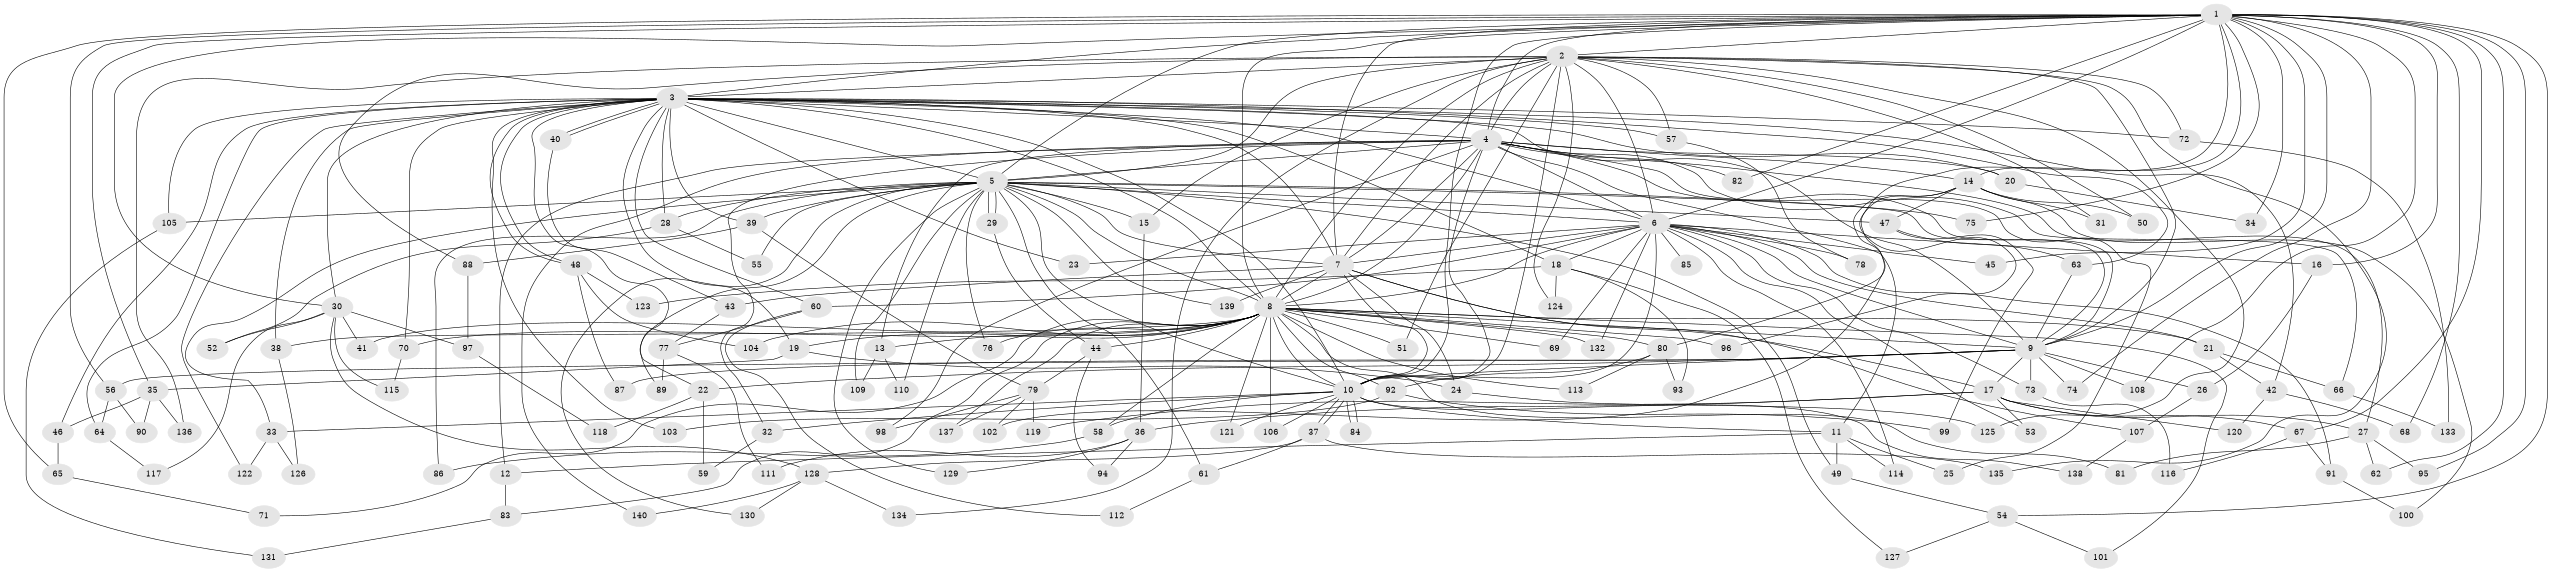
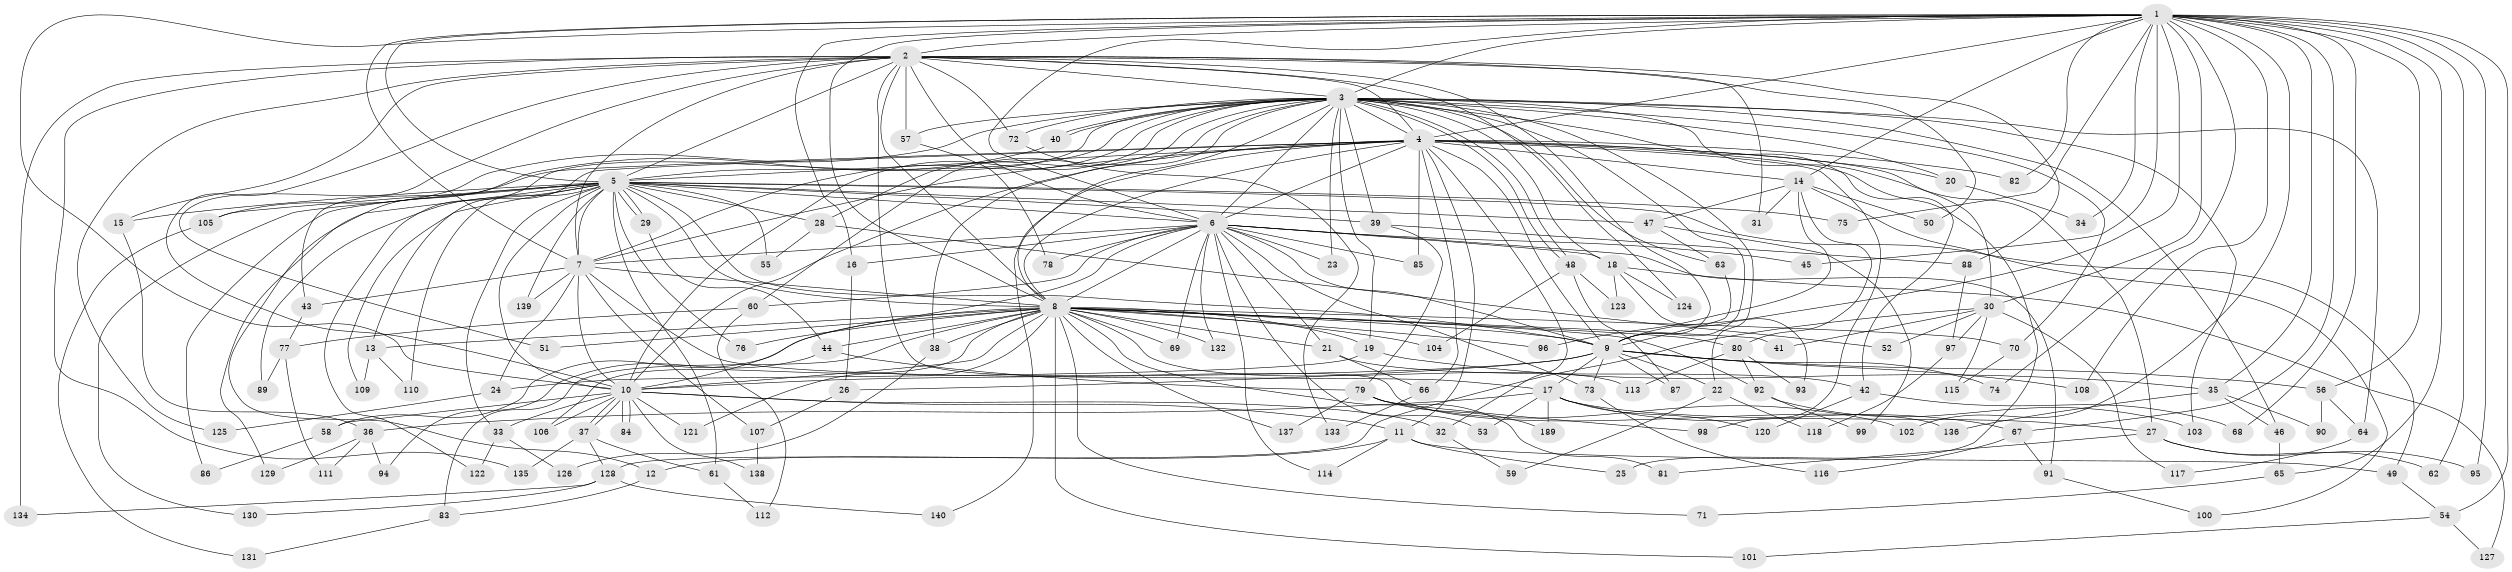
none -> (1419, 203)
(1033, 433) -> (1548, 433)
